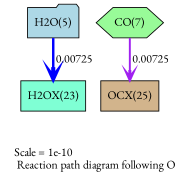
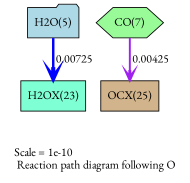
(150, 59) -> (150, 59)
